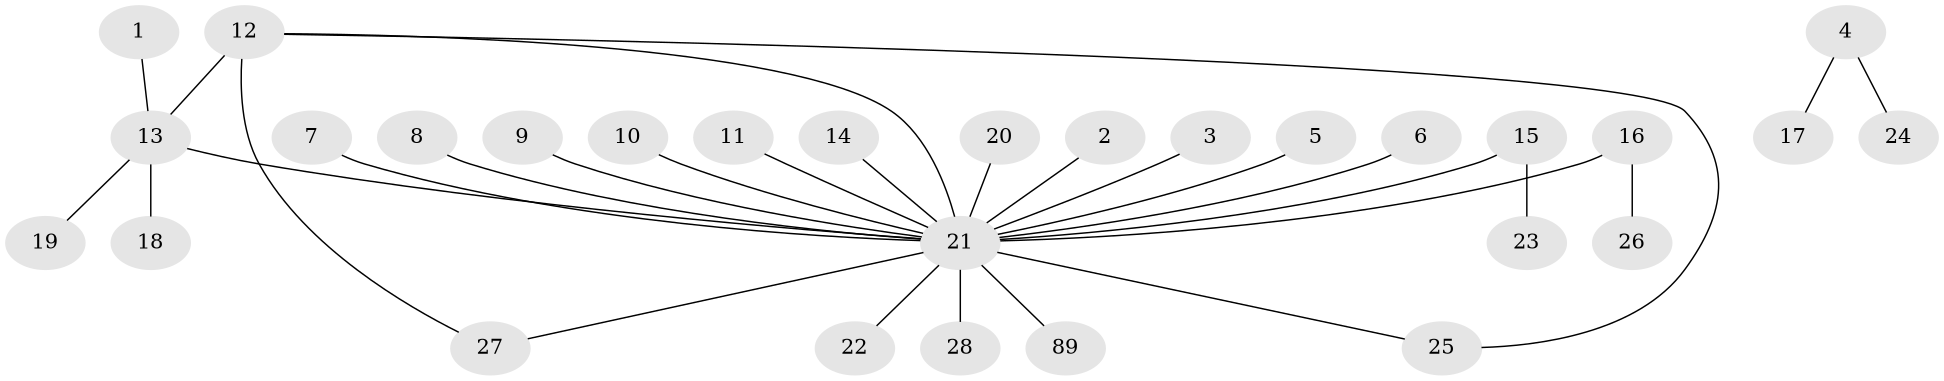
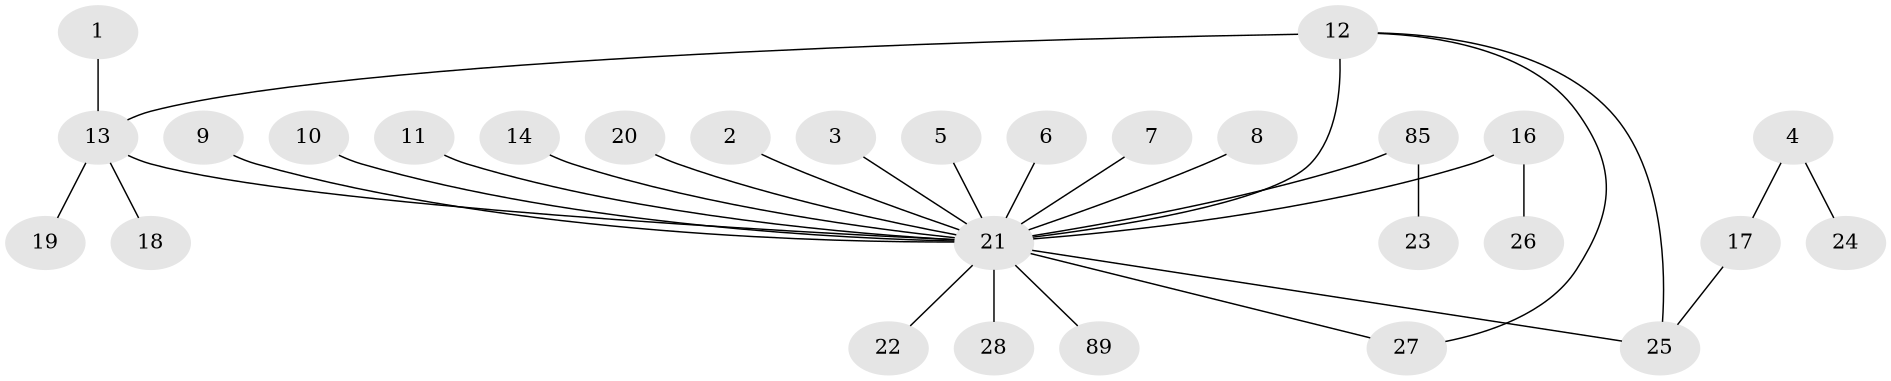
(1527, 138) -> (1419, 138)
none -> (1700, 296)
